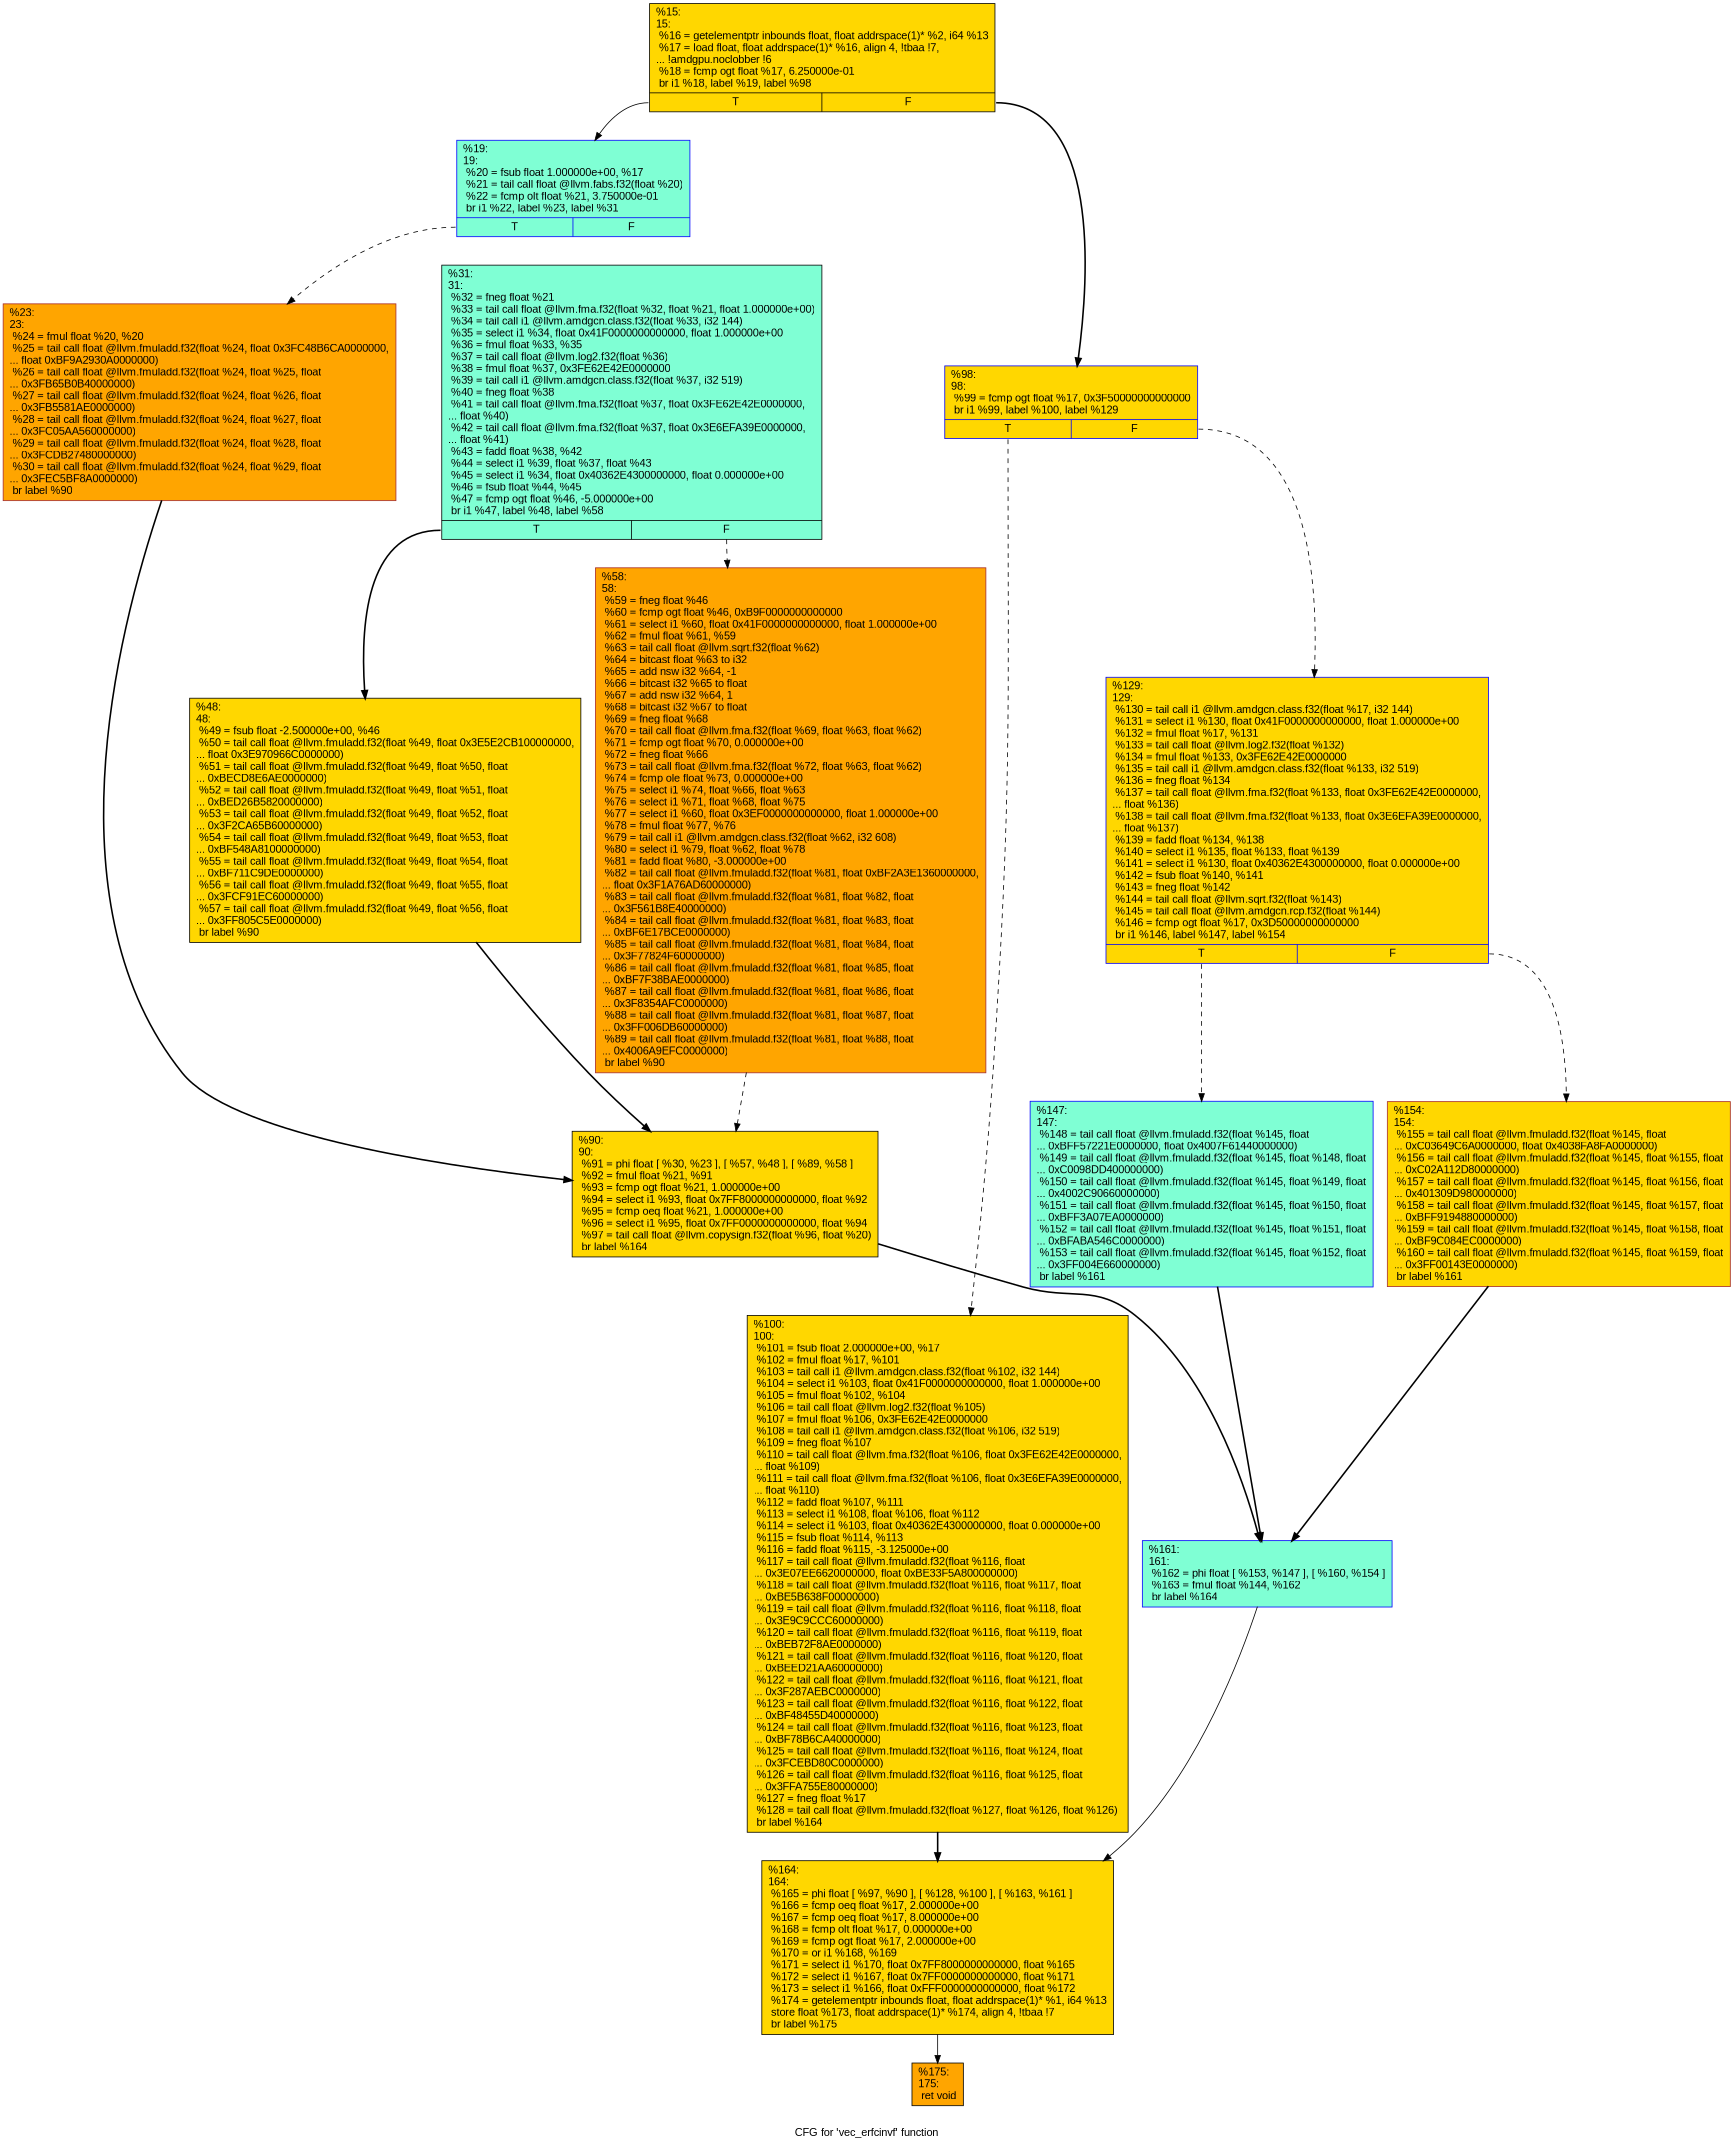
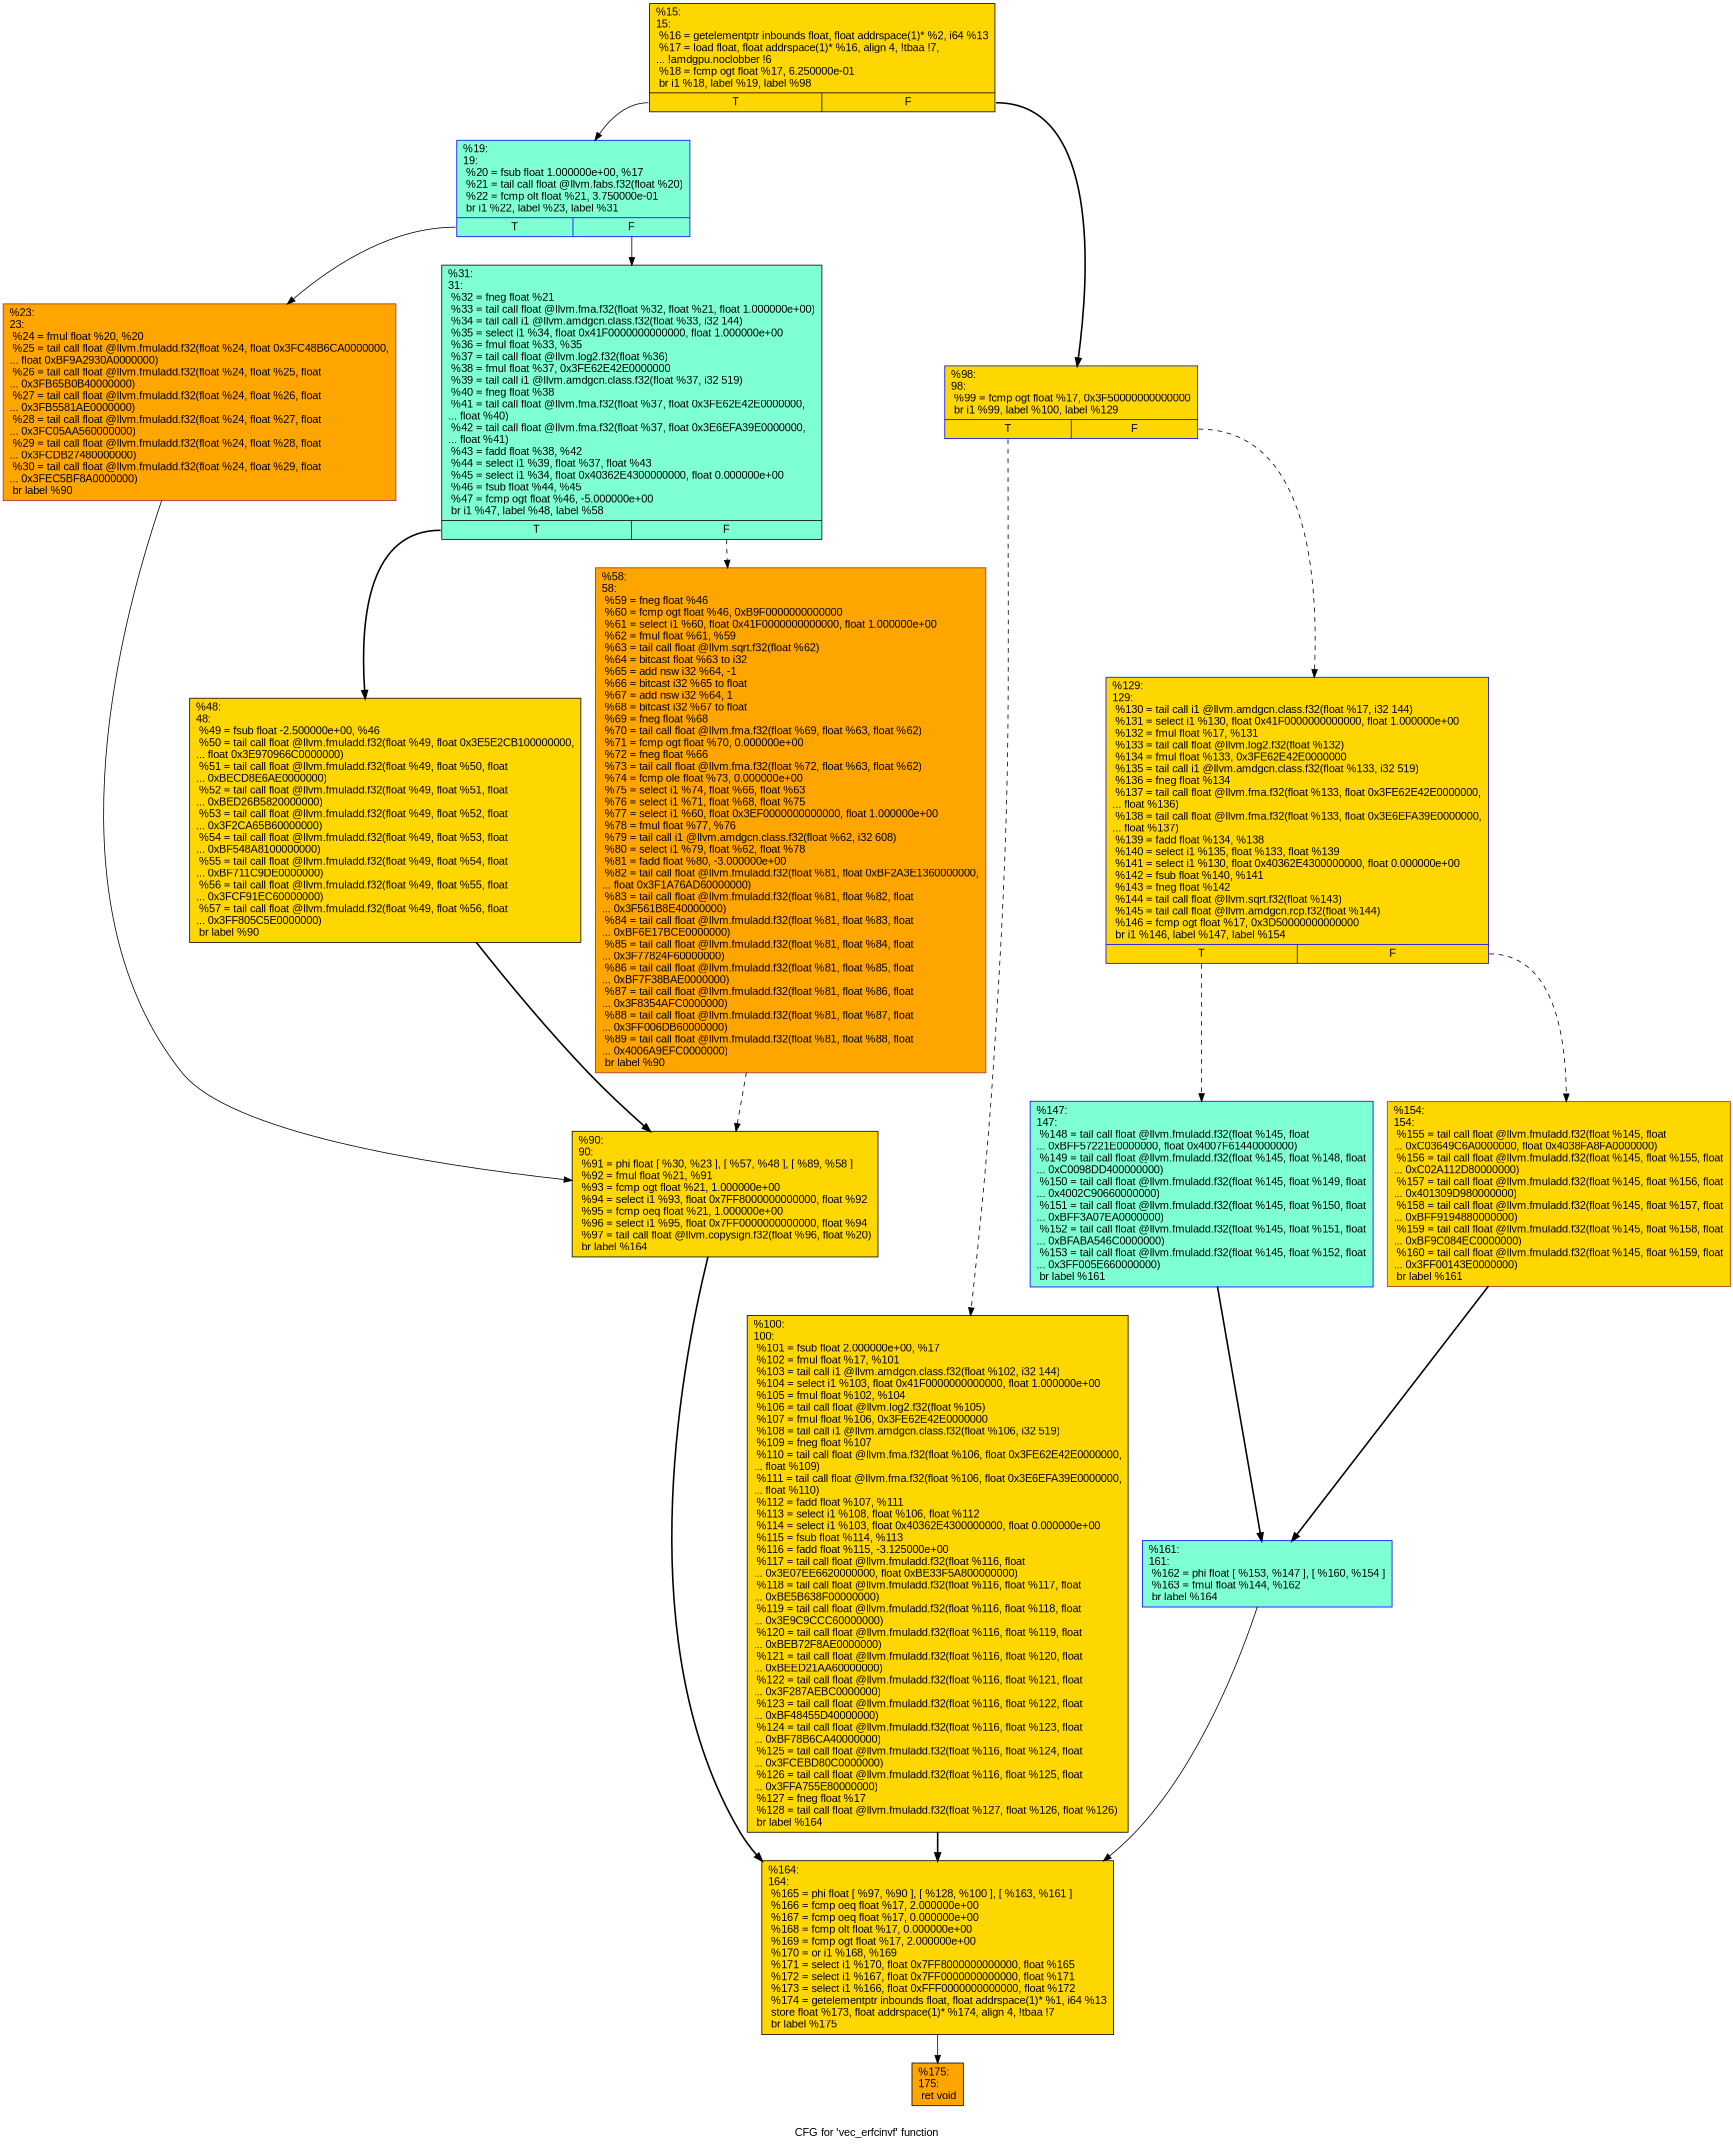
none -> (632, 247)
(369, 249) -> (369, 249)
(135, 989) -> (135, 989)
(1098, 1265) -> (1098, 1265)
(1129, 1311) -> (673, 1563)
(874, 1918) -> (874, 1918)
